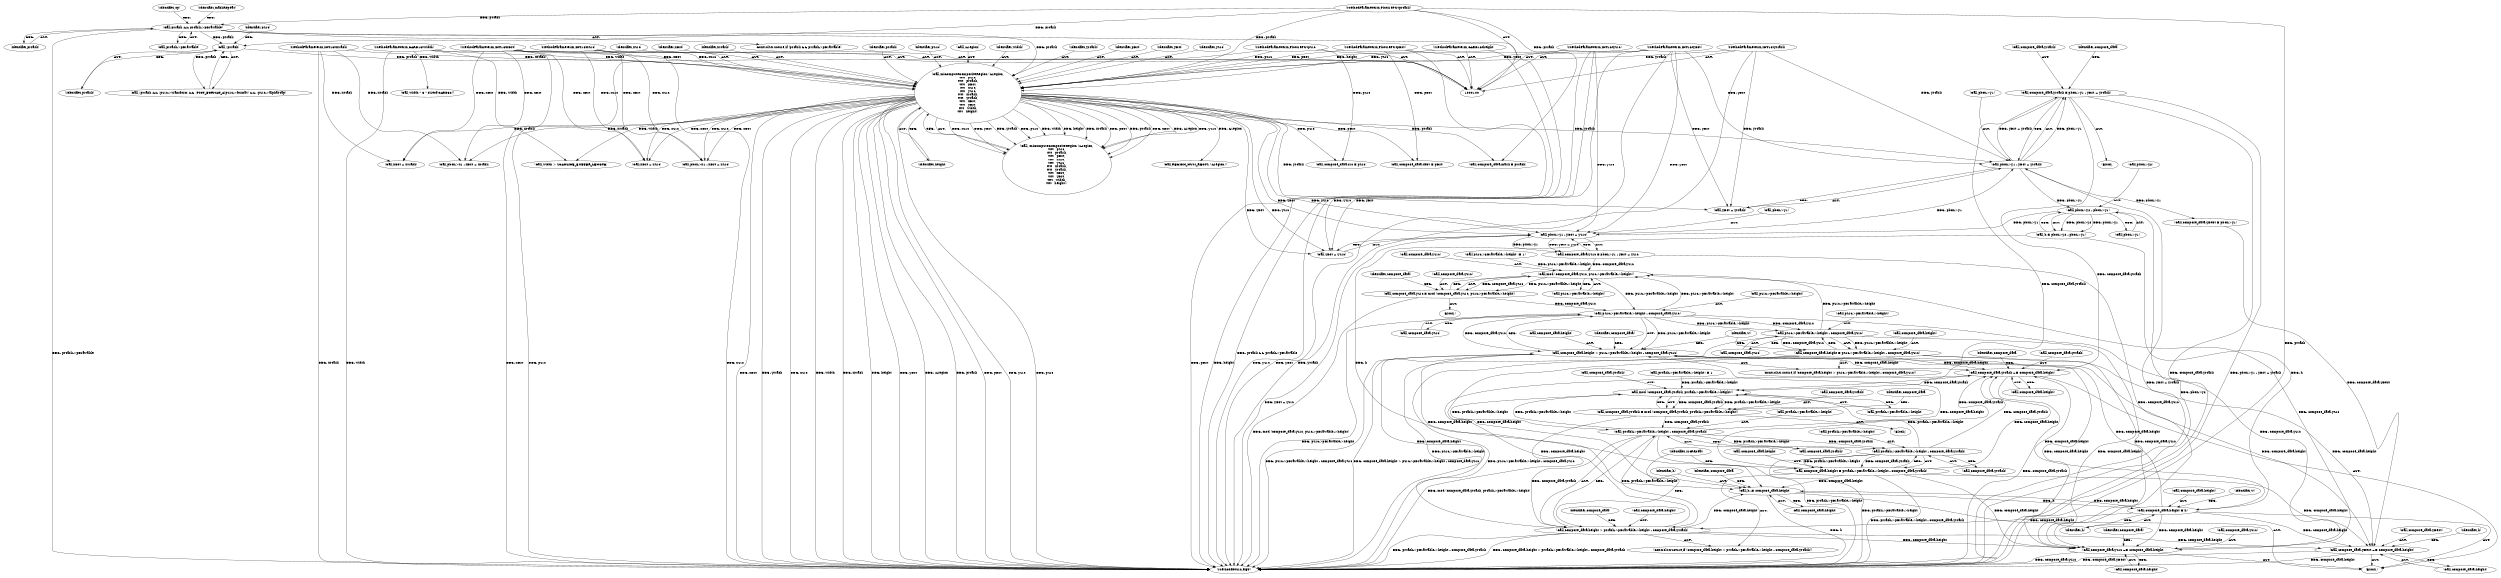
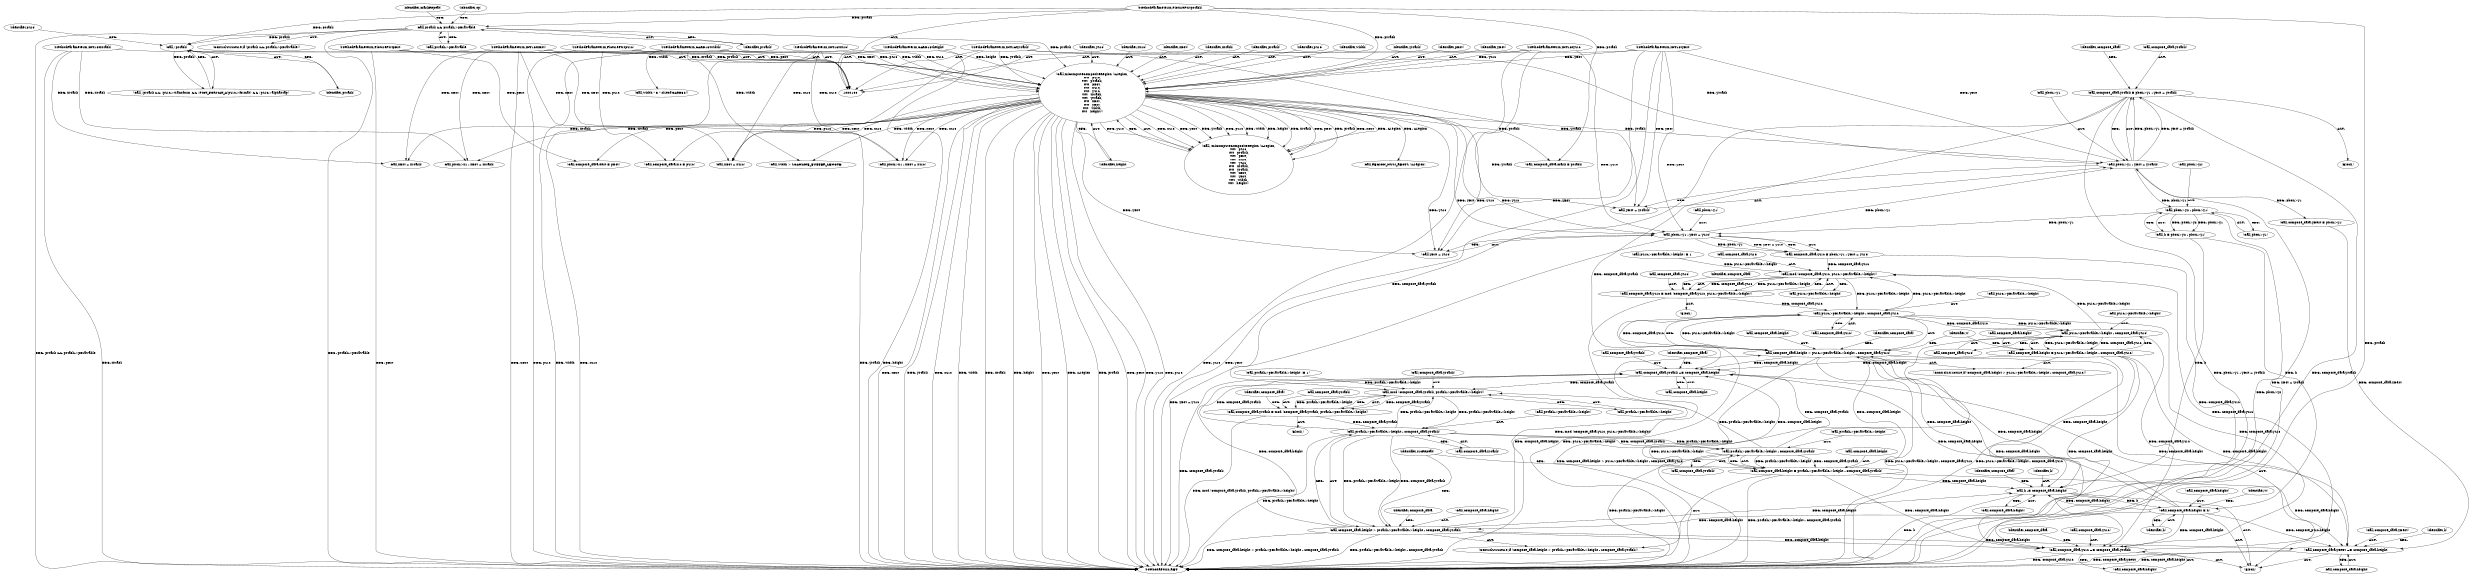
(968, 47) -> none
(2325, 530) -> (2308, 530)
(2124, 550) -> (2090, 550)
